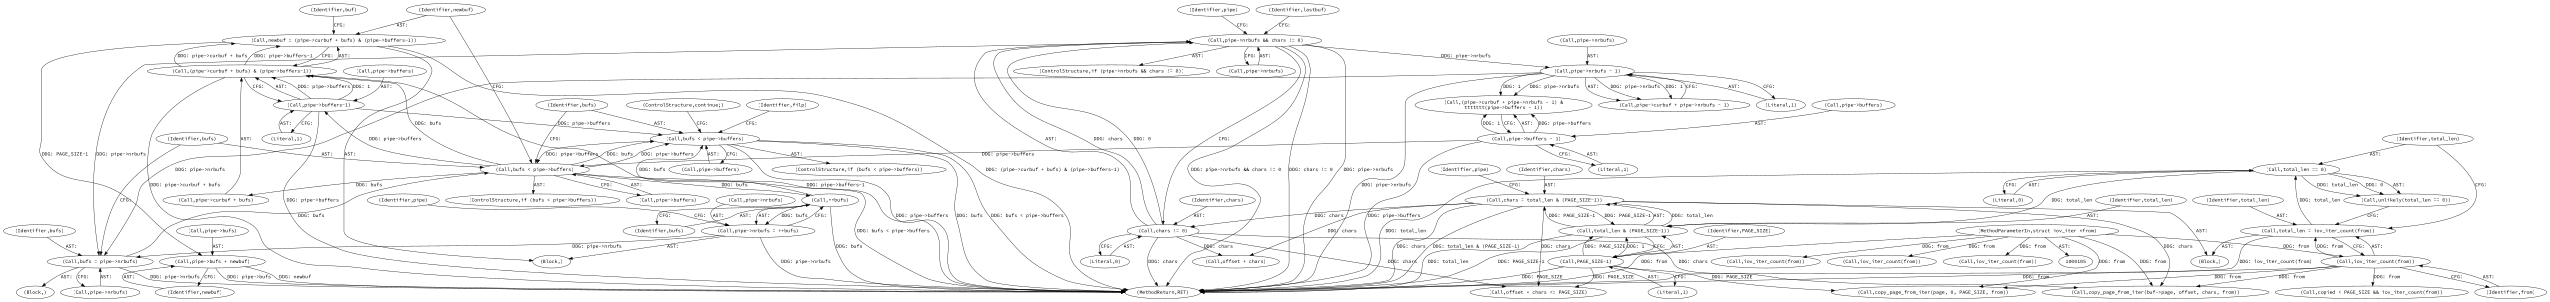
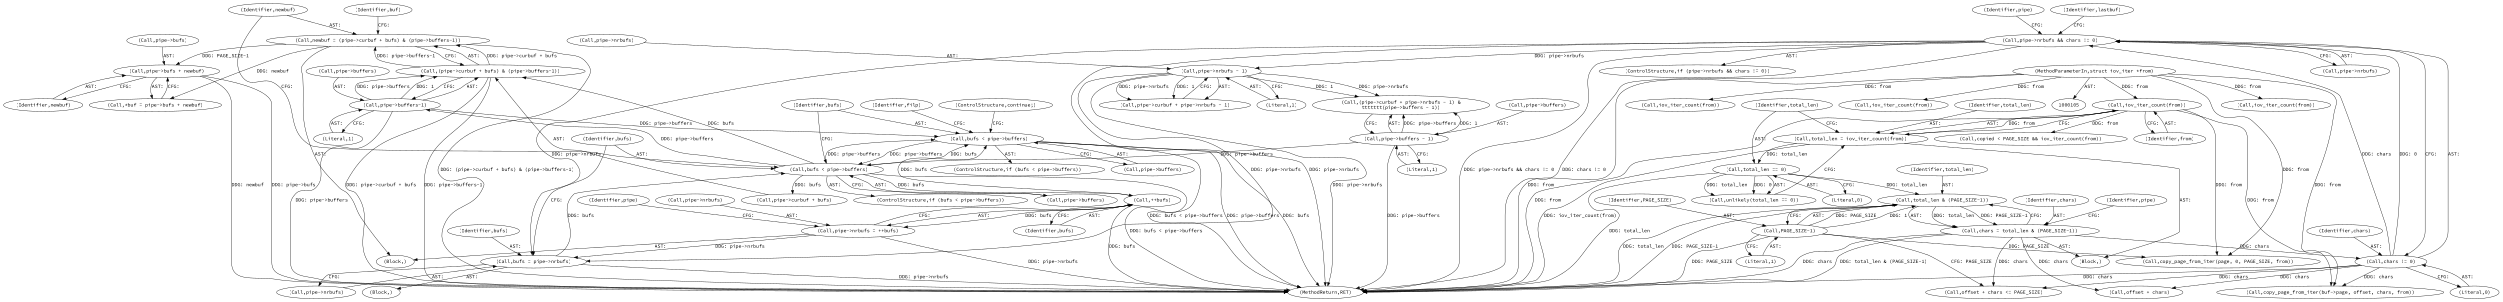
none -> (155, 105)
(1931, 209) -> none
(1628, 216) -> (2038, 216)
(1614, 277) -> (1971, 262)
